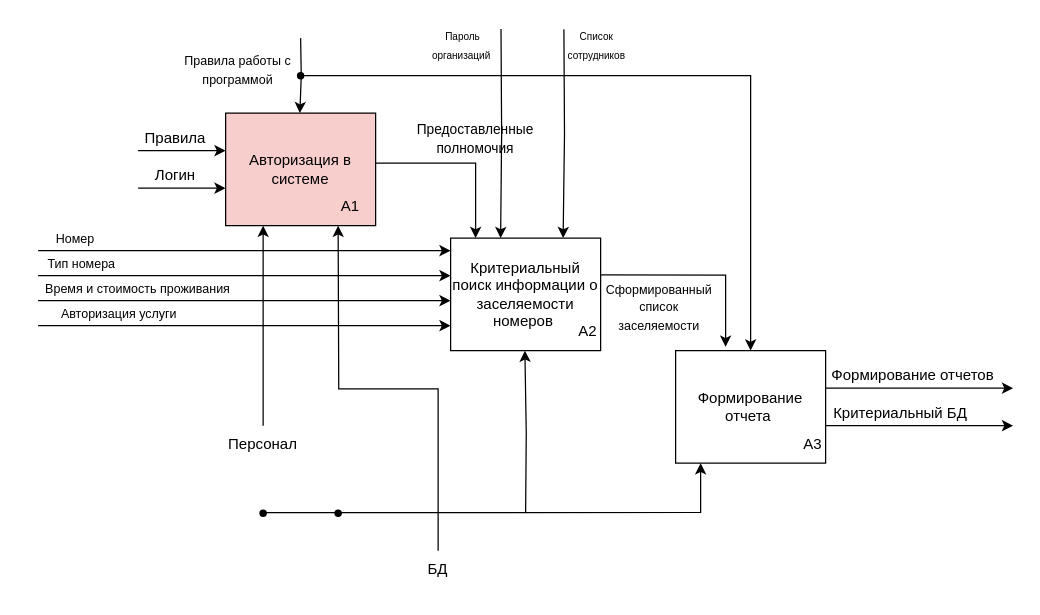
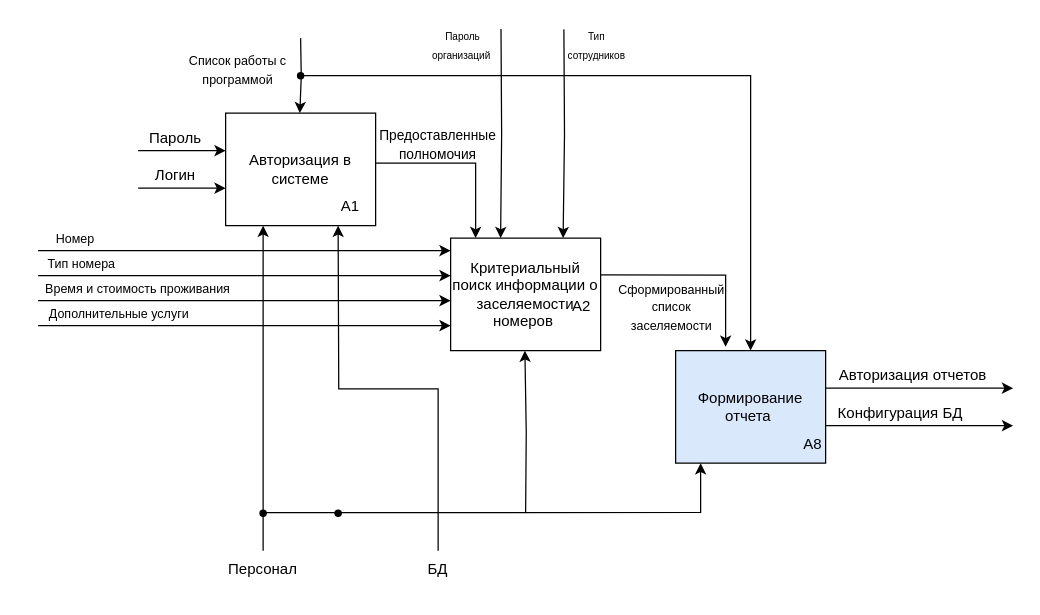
(597, 44) -> (597, 44)
(238, 69) -> (238, 69)
(176, 138) -> (176, 138)
(476, 138) -> (438, 144)
(301, 169) -> (301, 169)
(659, 307) -> (672, 307)
(119, 313) -> (119, 313)
(588, 332) -> (582, 307)
(913, 376) -> (913, 376)
(751, 407) -> (751, 407)
(901, 413) -> (901, 413)
(263, 444) -> (263, 569)
(813, 444) -> (813, 444)
